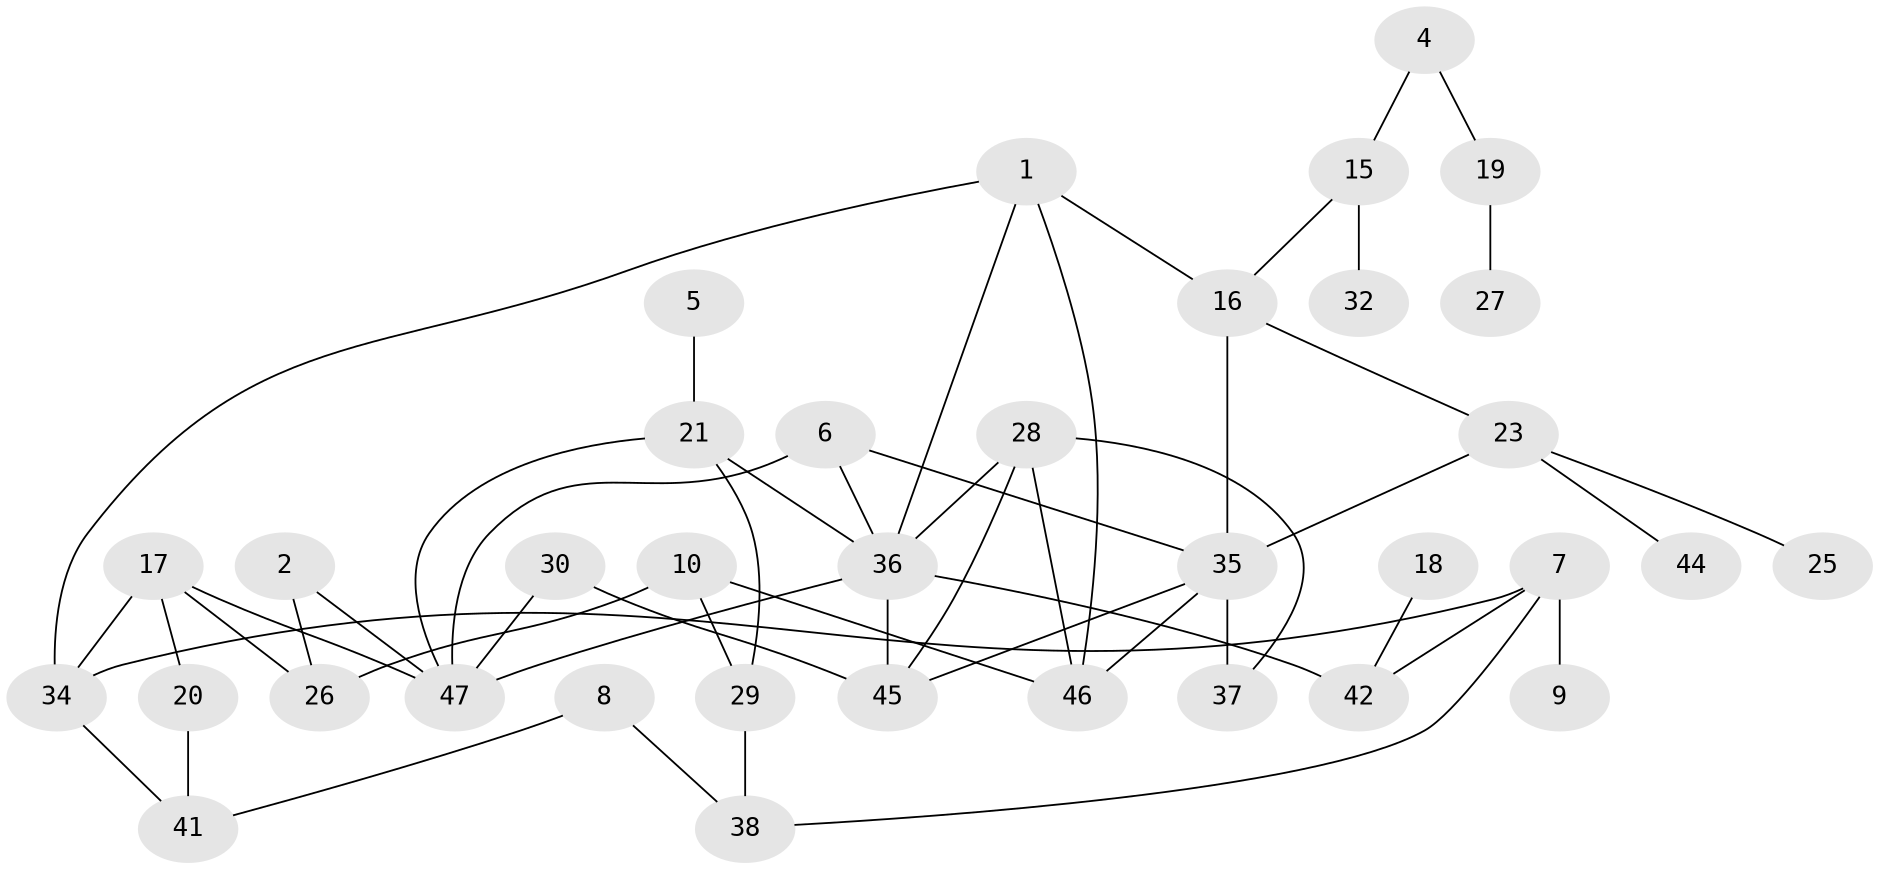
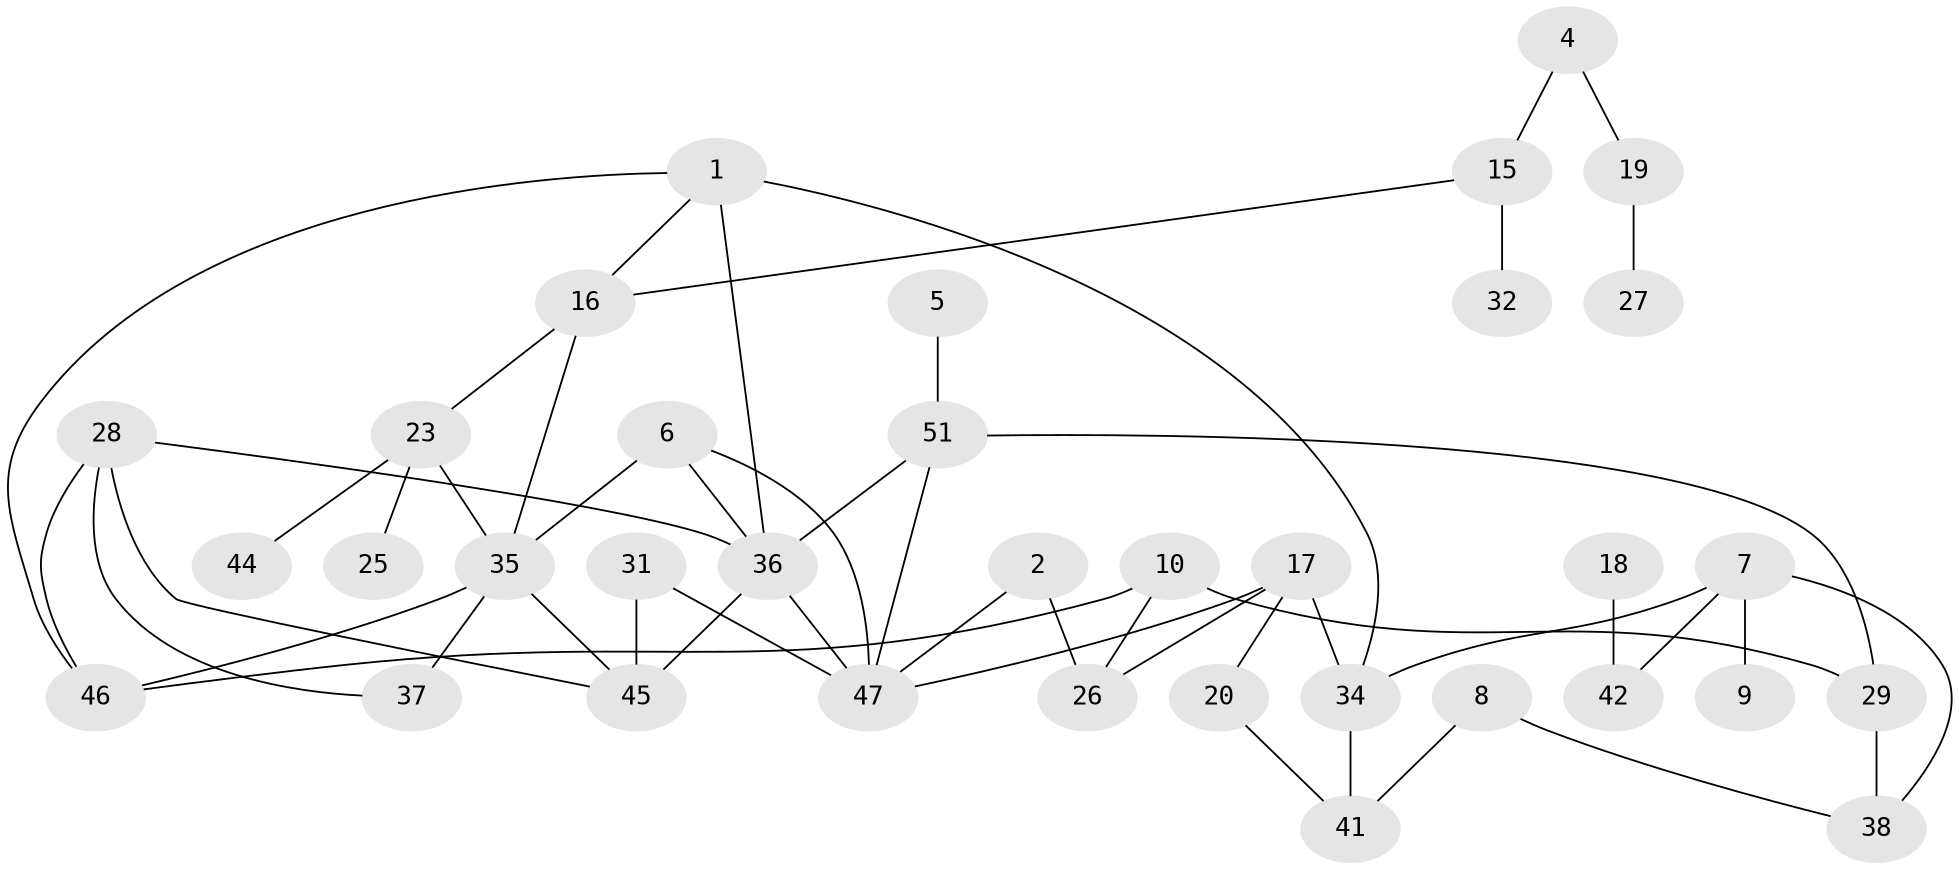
(694, 435) -> (938, 435)
(555, 566) -> (636, 566)
(1130, 617) -> none
